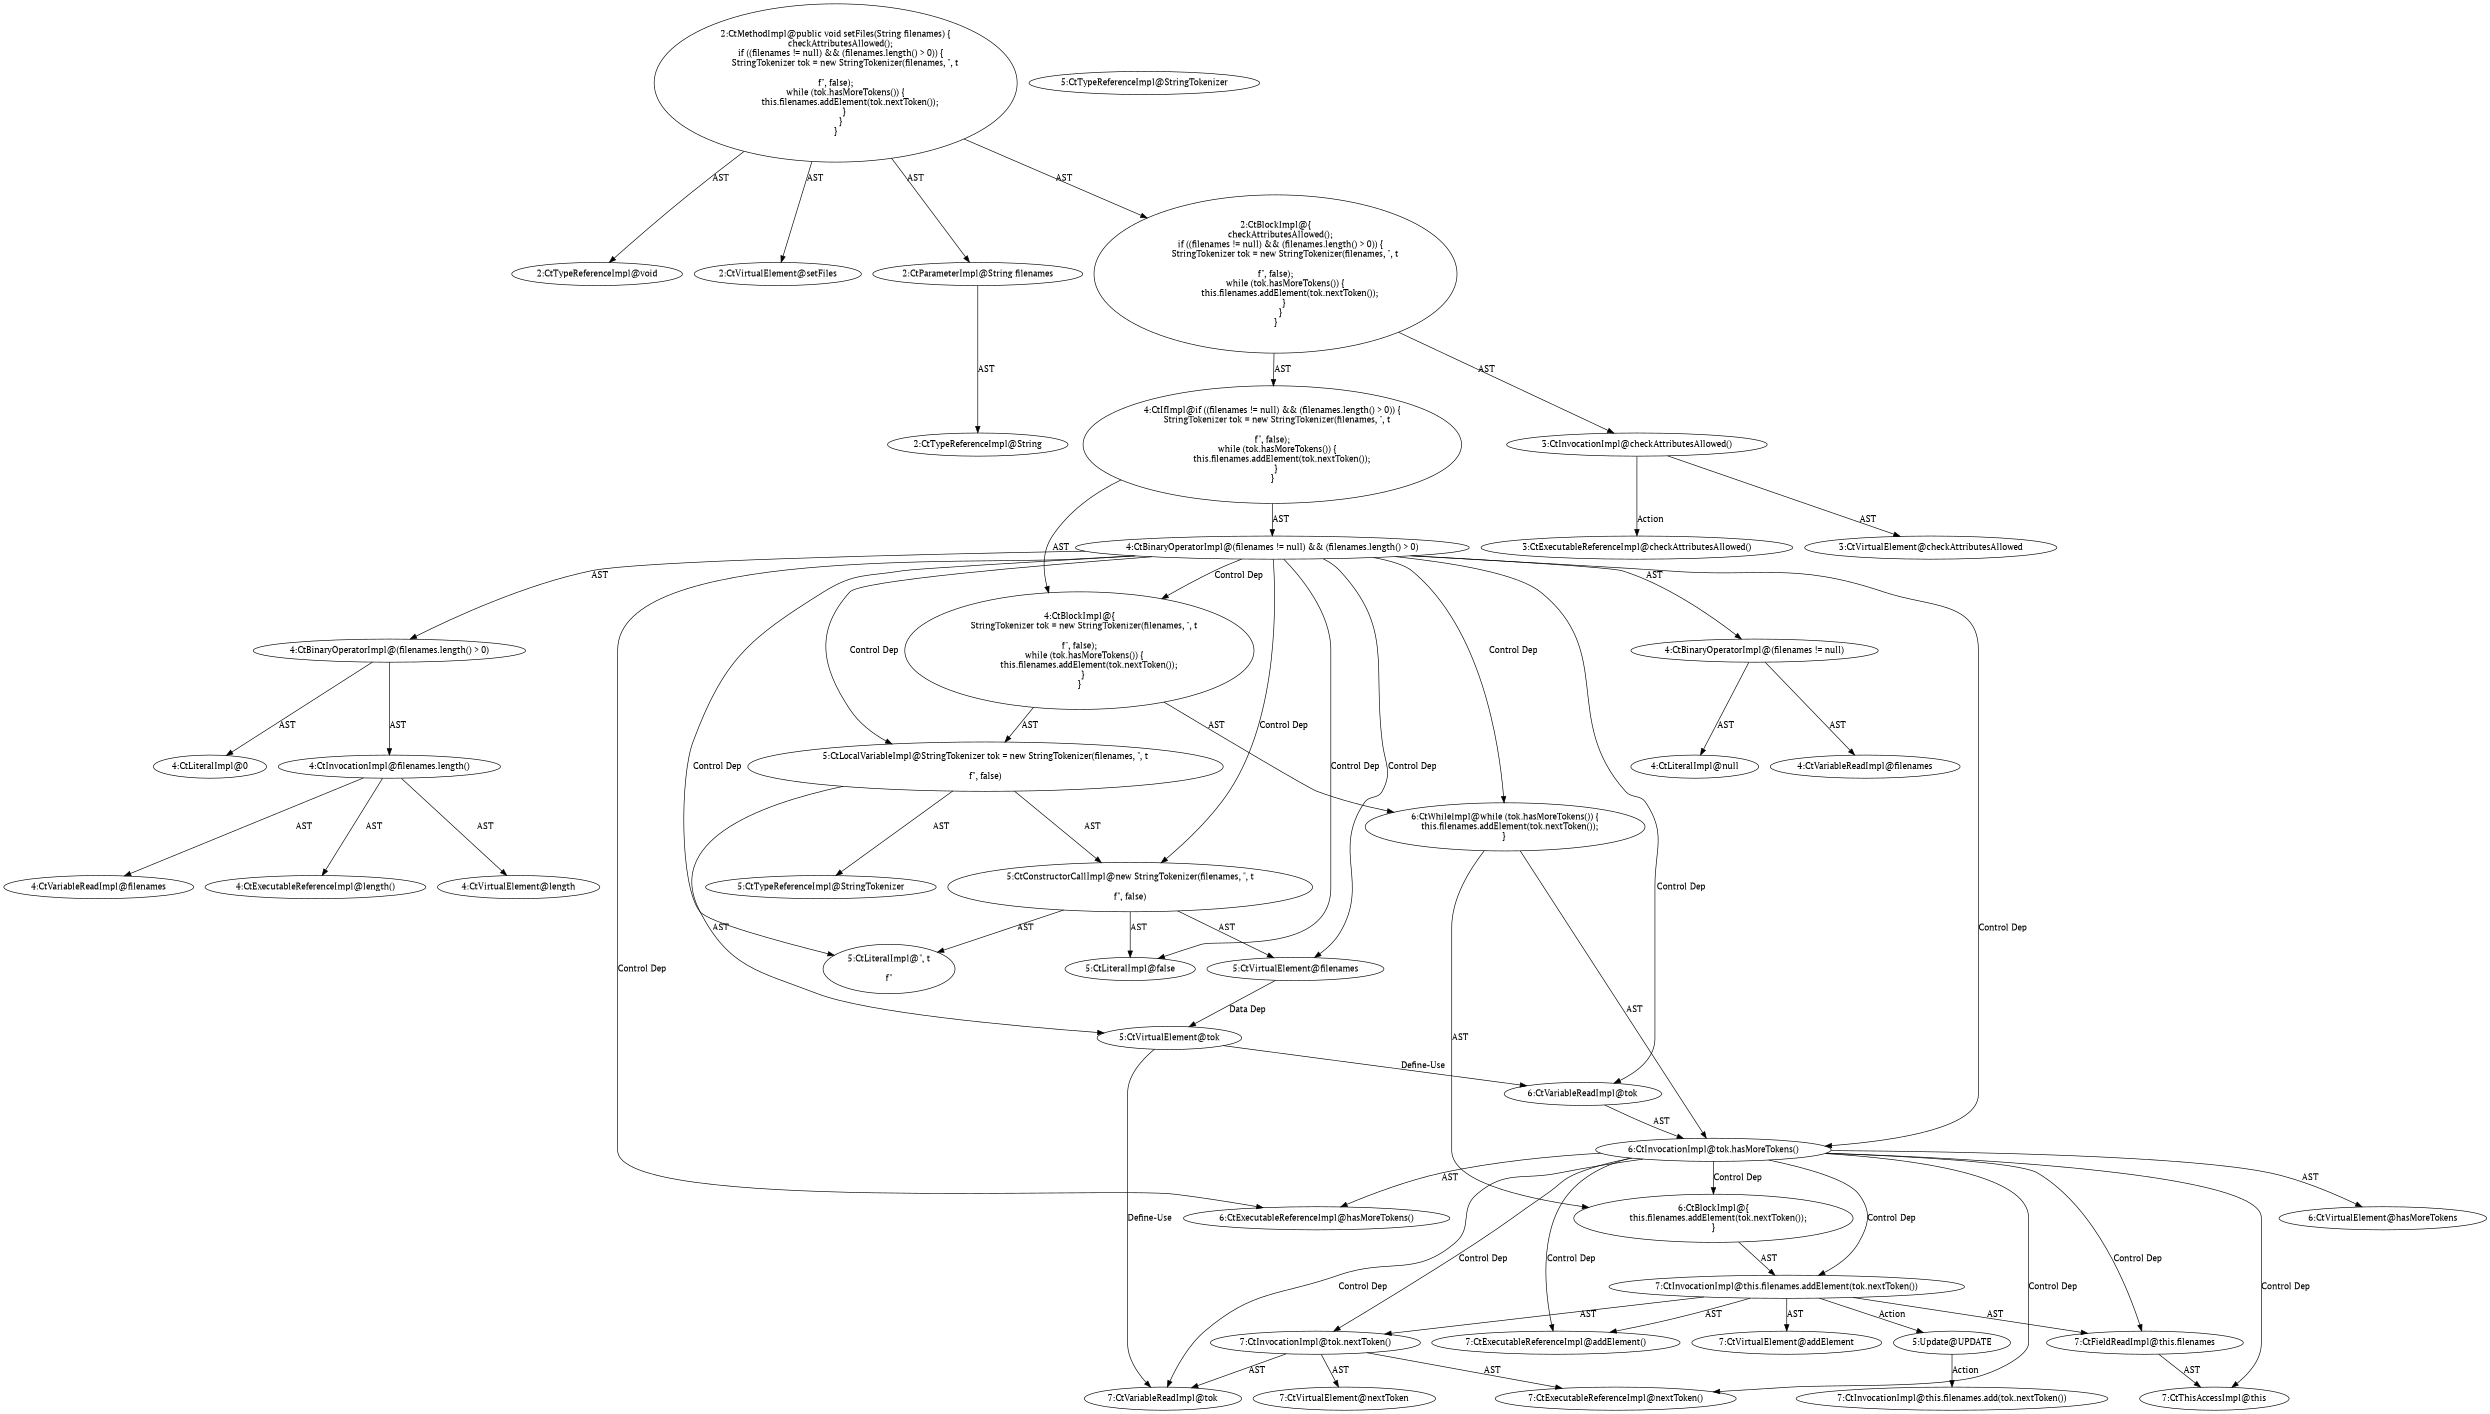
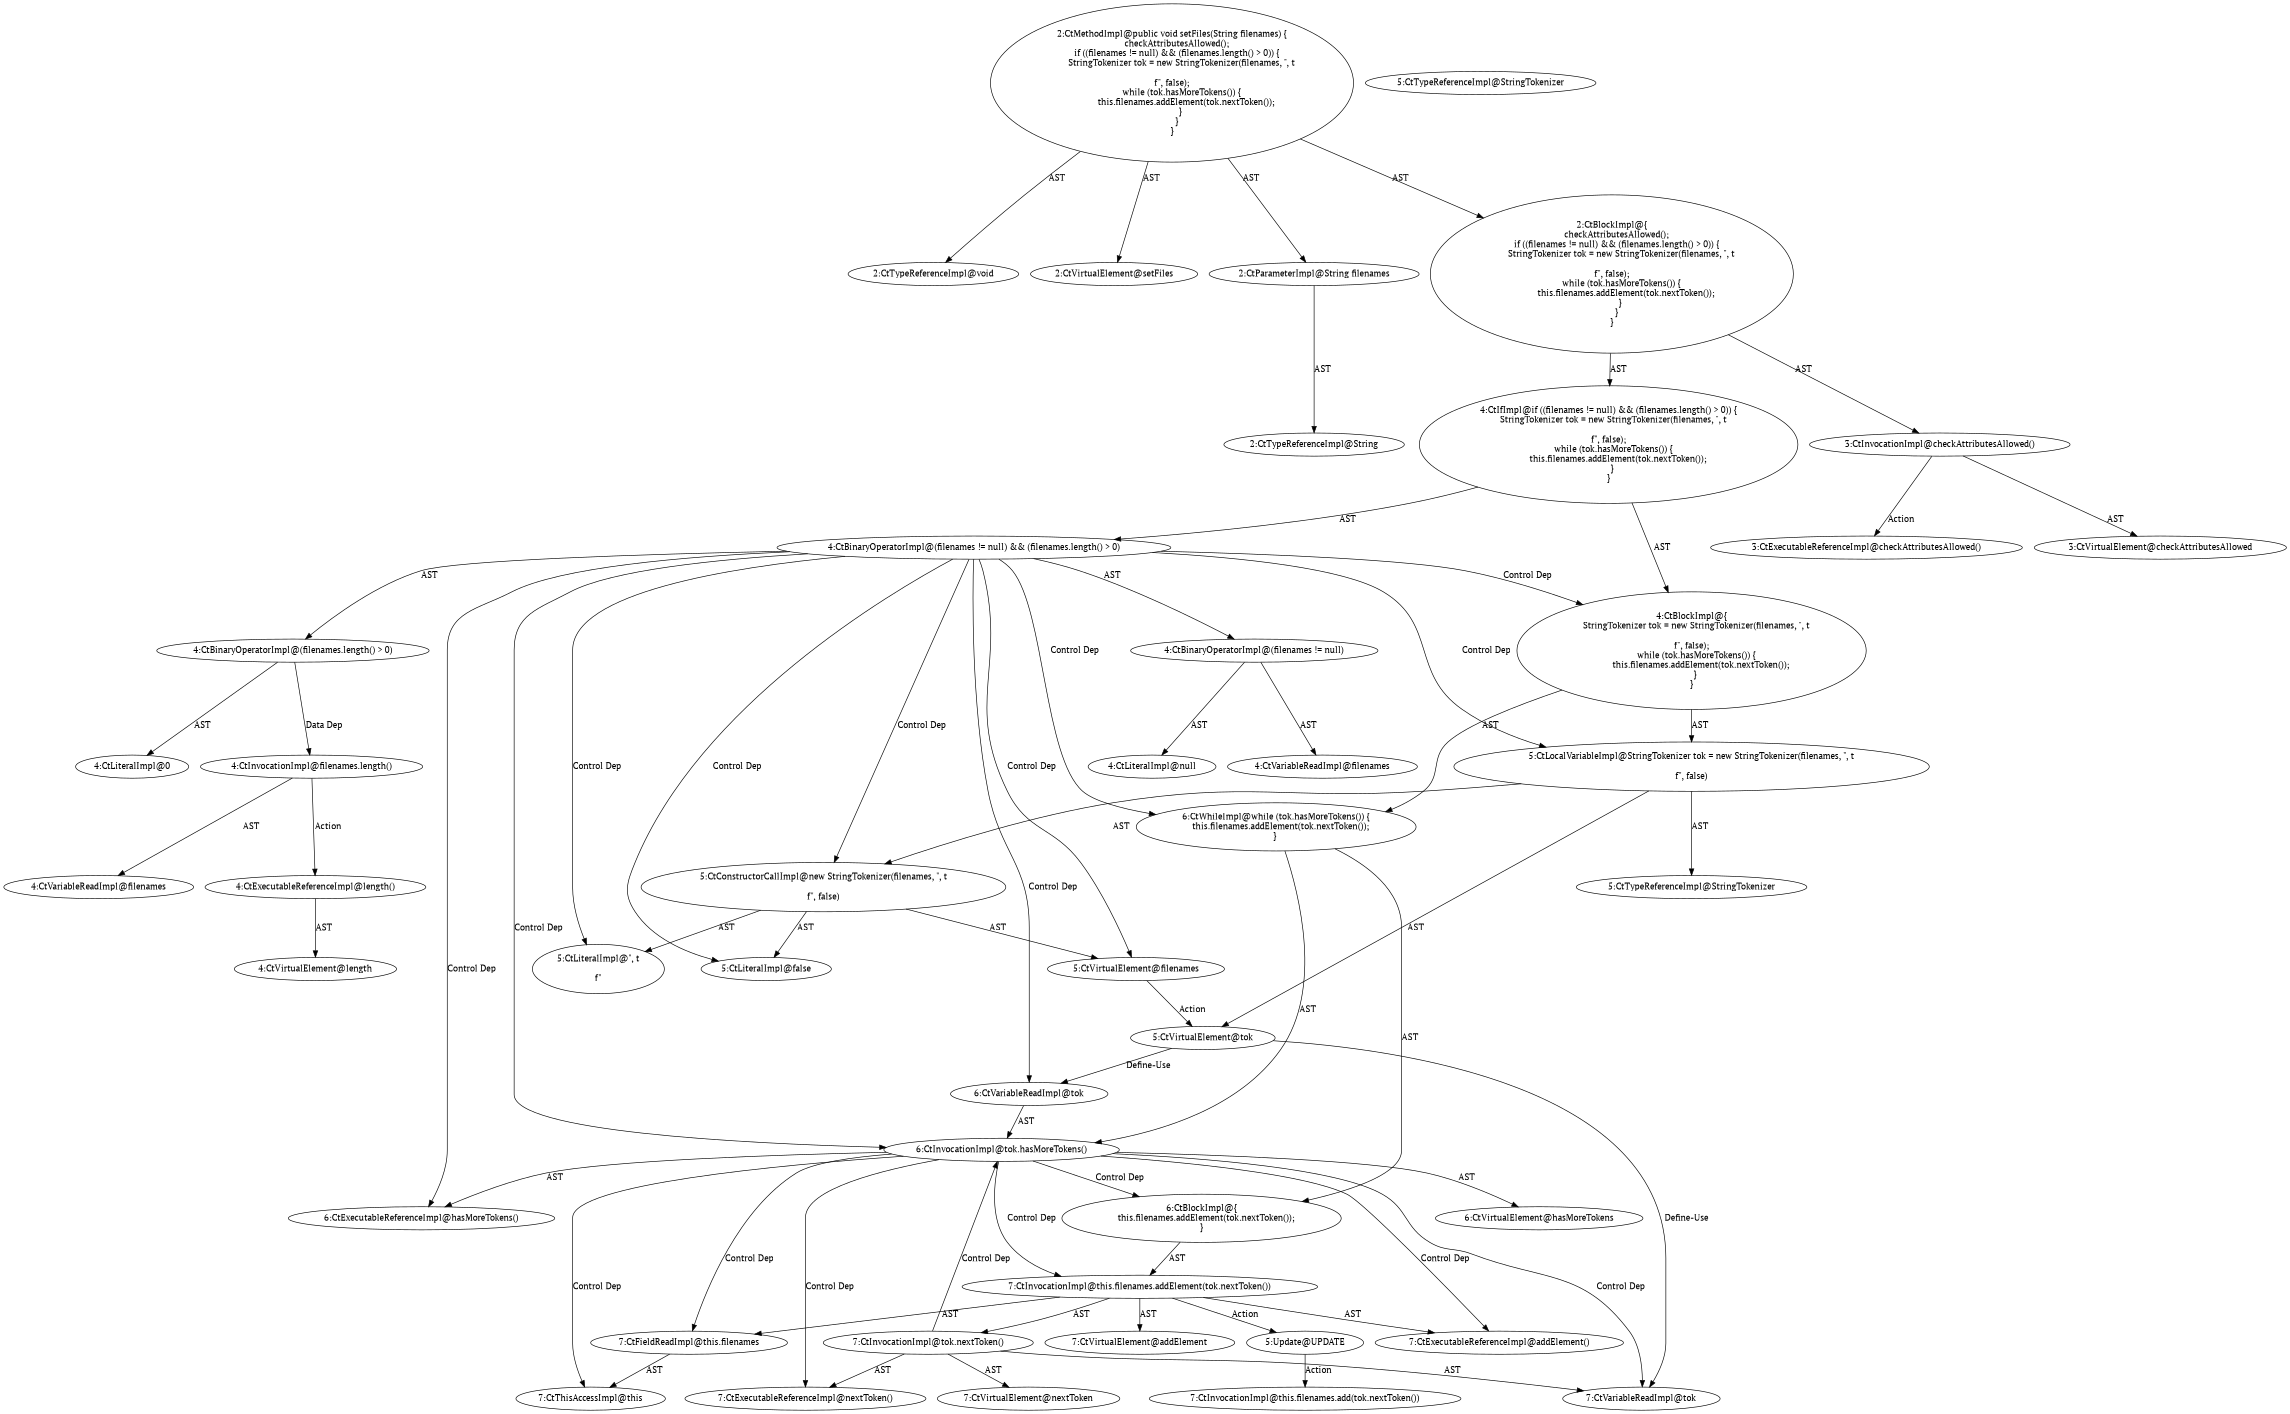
(398, 726) -> (324, 726)
(452, 825) -> (315, 925)
(374, 827) -> (328, 827)
(1248, 1010) -> (1193, 1010)
(1484, 1238) -> (964, 1249)
